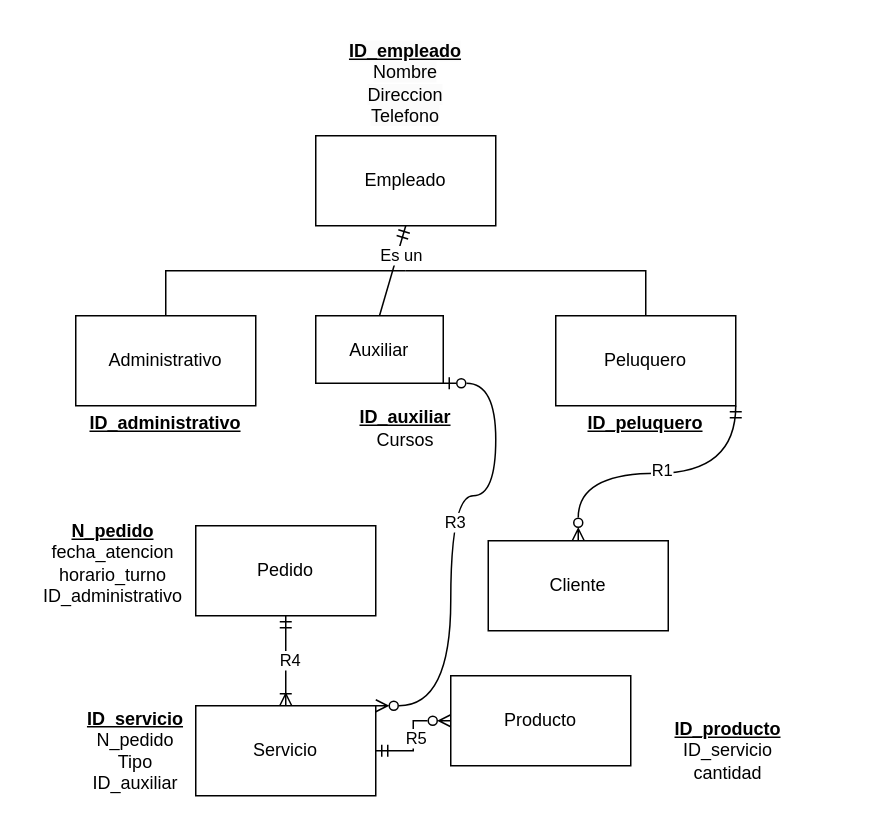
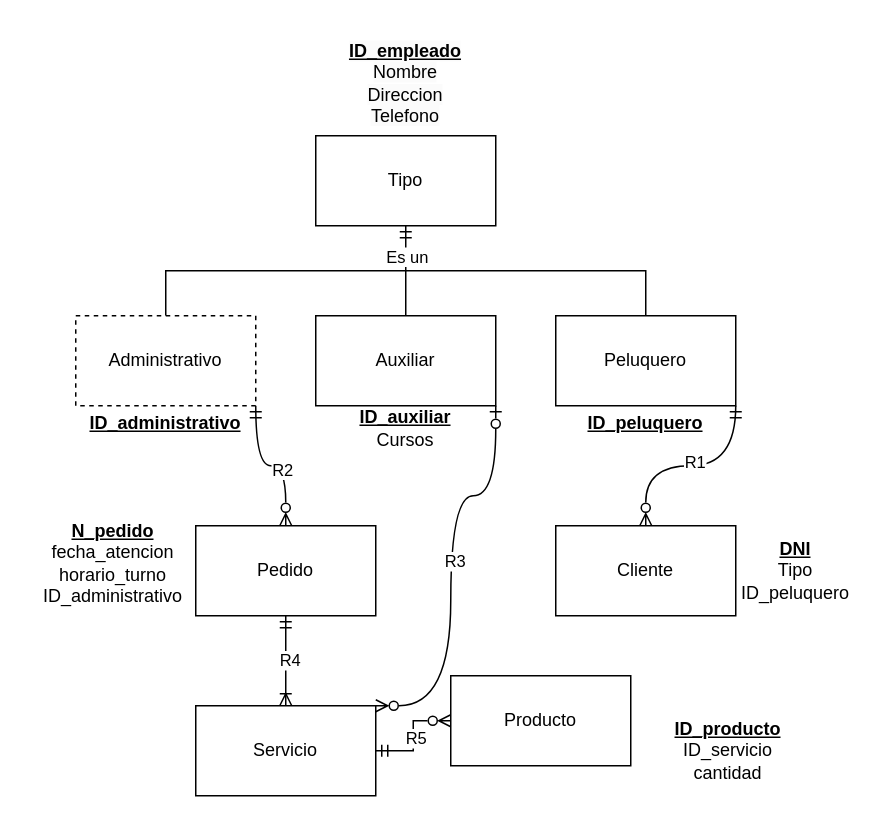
(406, 181) -> (406, 181)
(380, 350) -> (406, 361)
(166, 361) -> (166, 361)
none -> (262, 457)
none -> (796, 571)
(578, 586) -> (646, 571)
(136, 751) -> none
